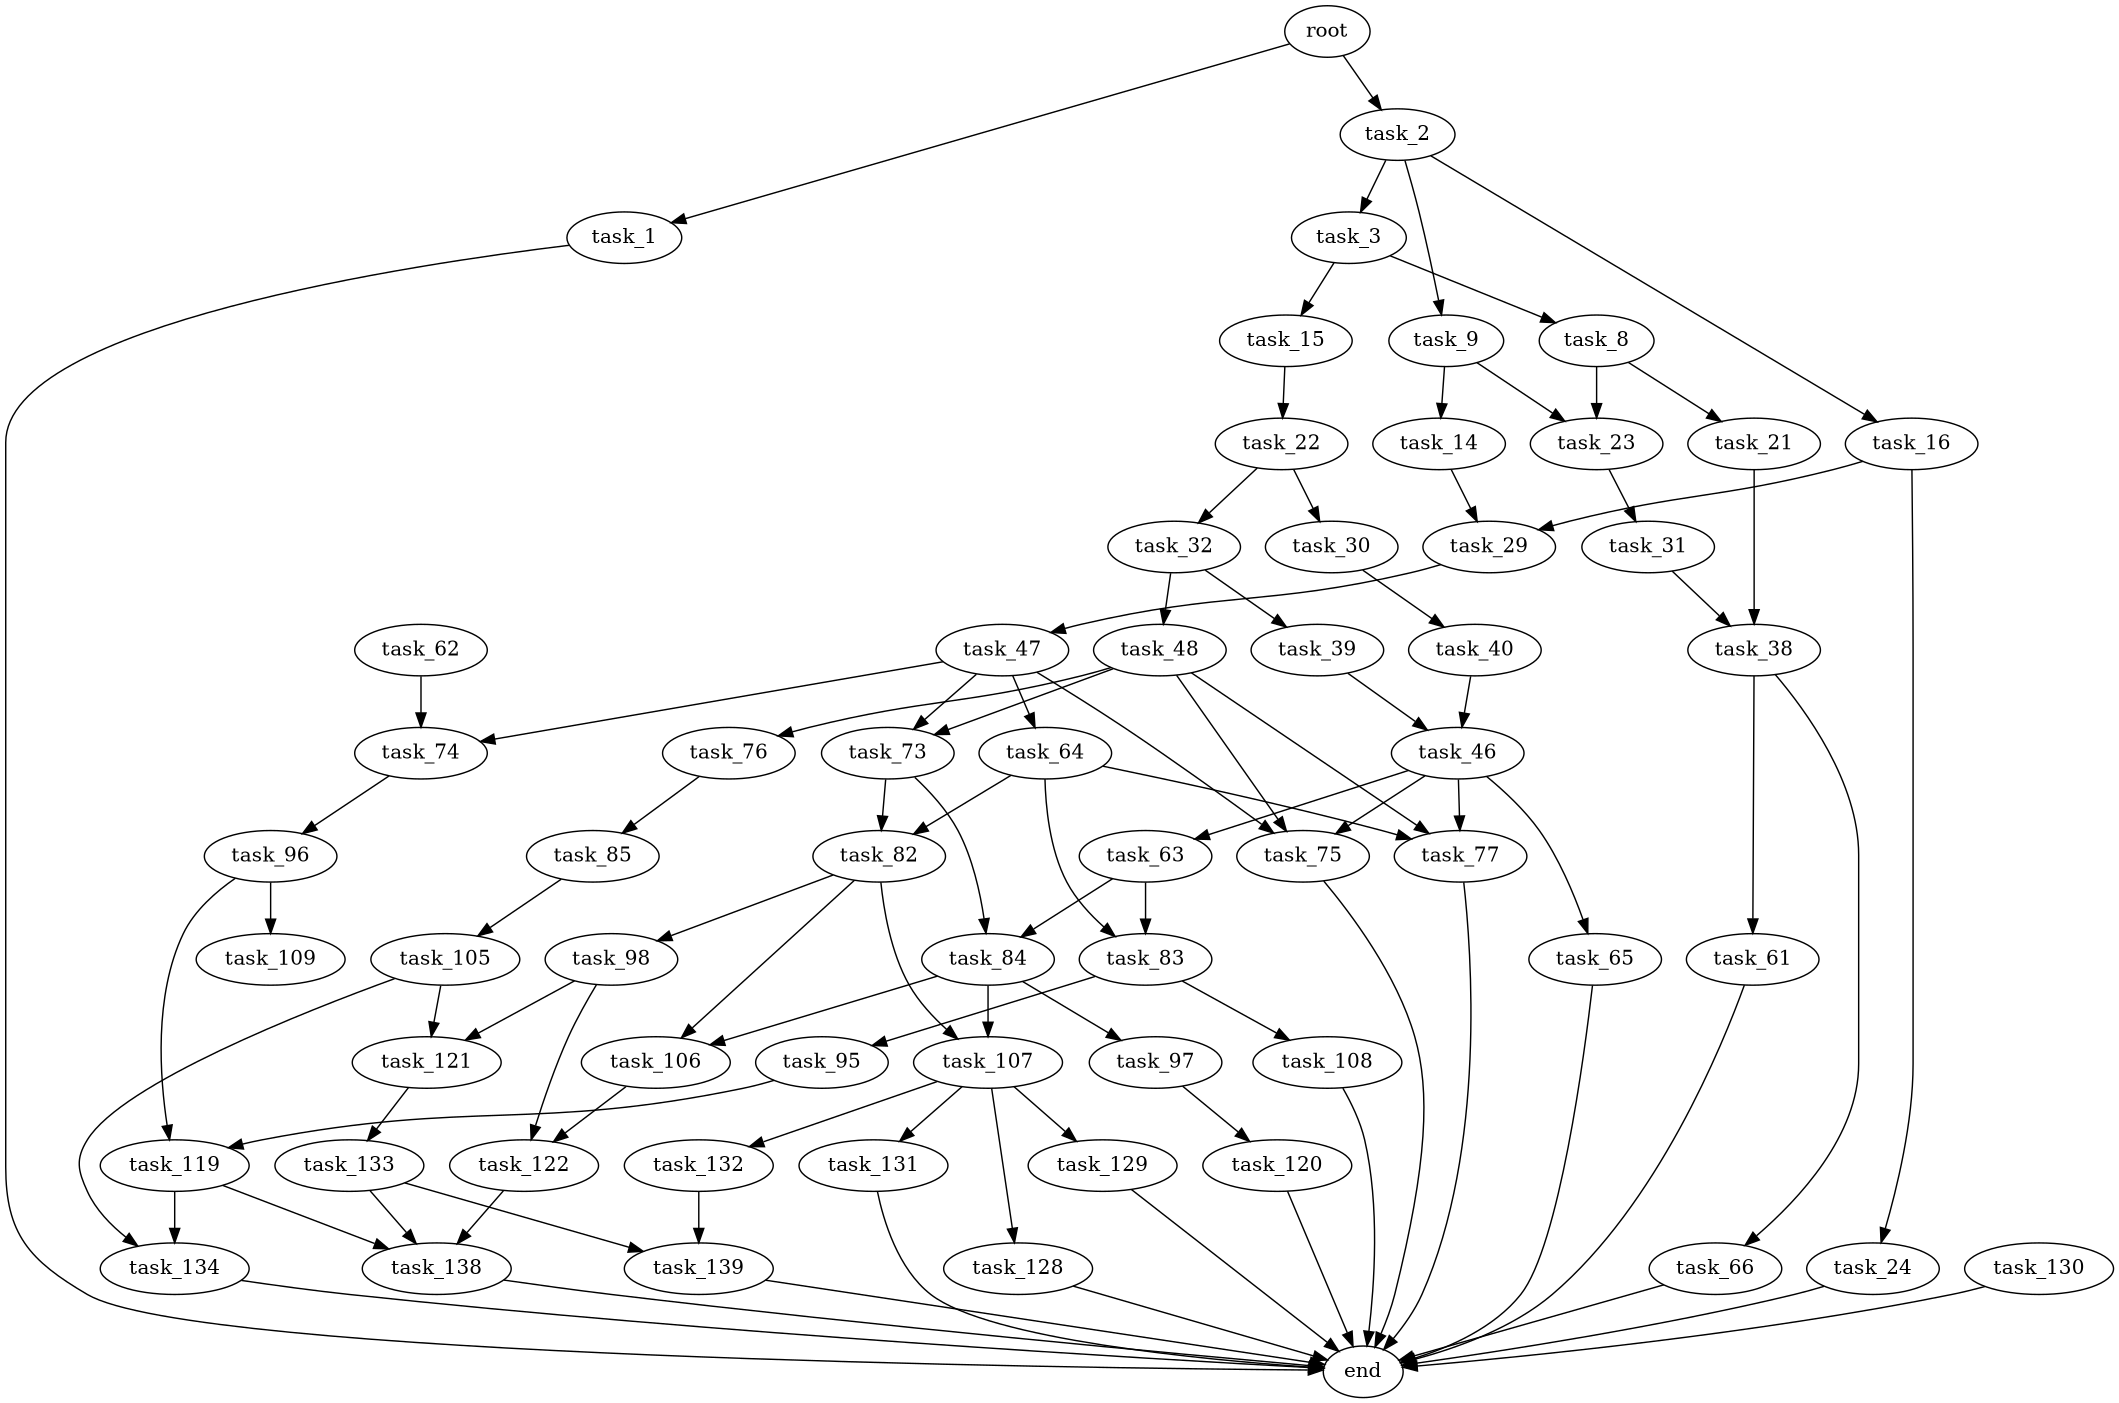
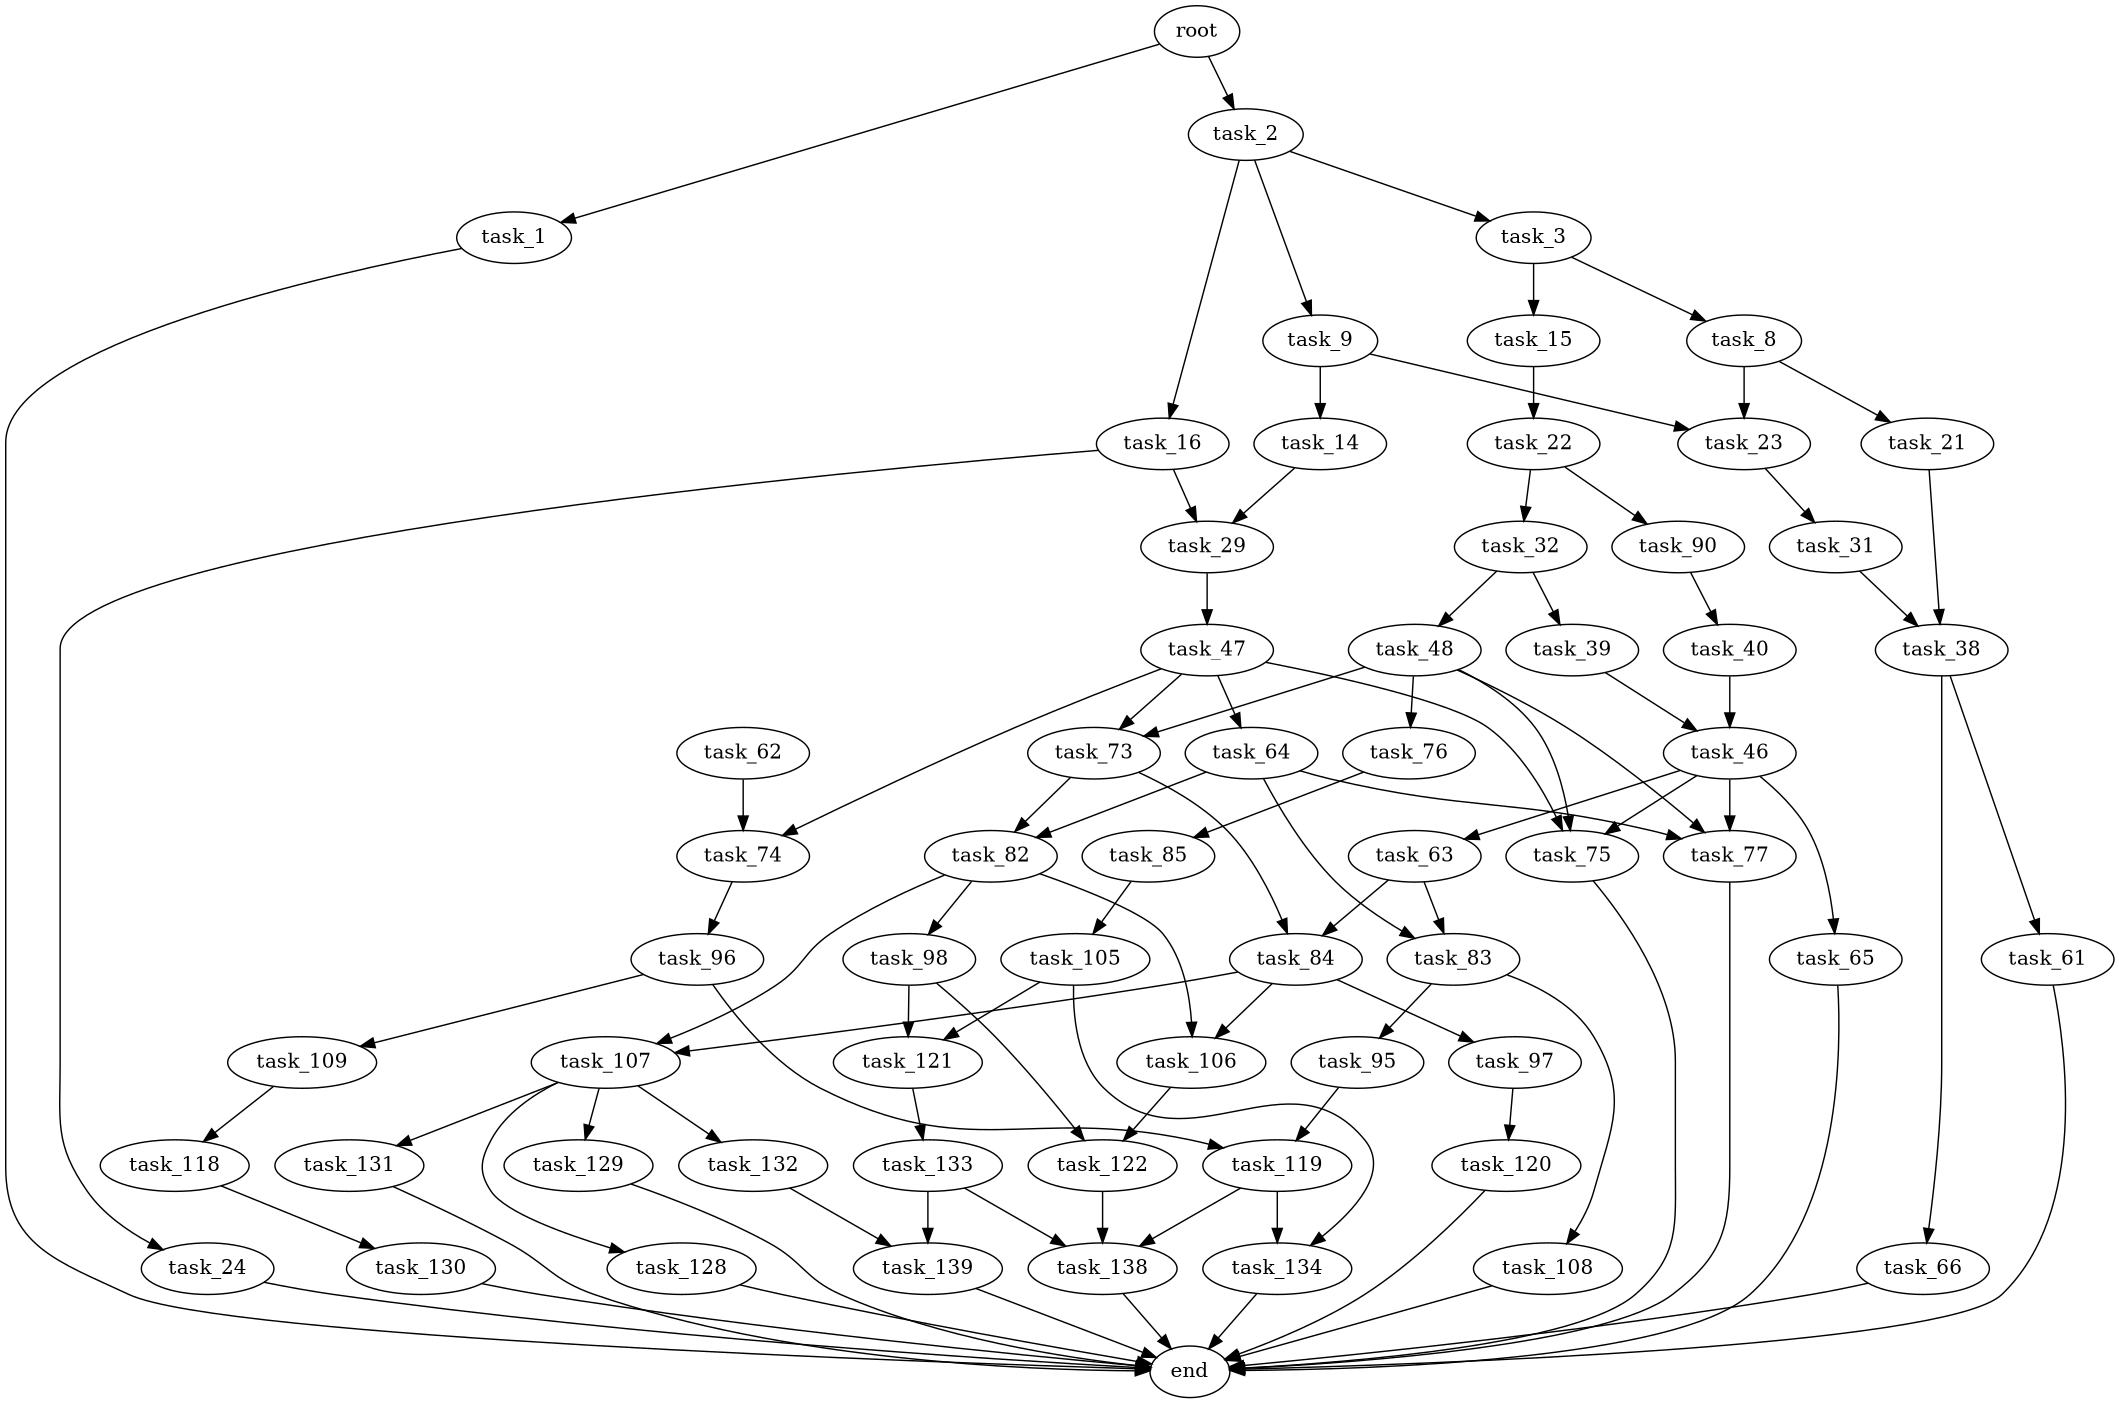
(1332, 547) -> (1678, 547)
none -> (175, 1166)
